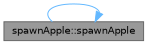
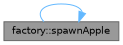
(74, 31) -> (61, 31)
